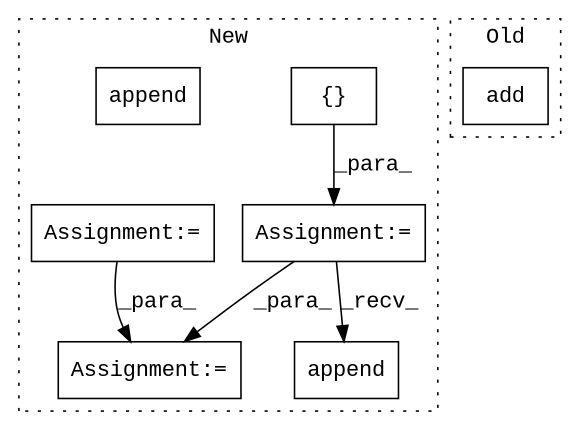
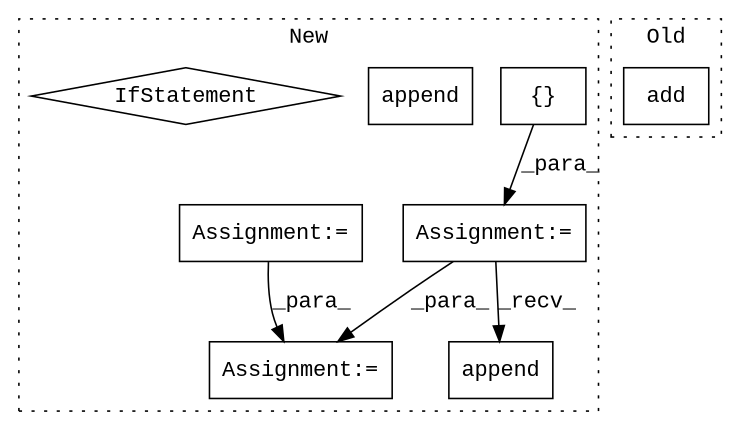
none -> (186, 96)
